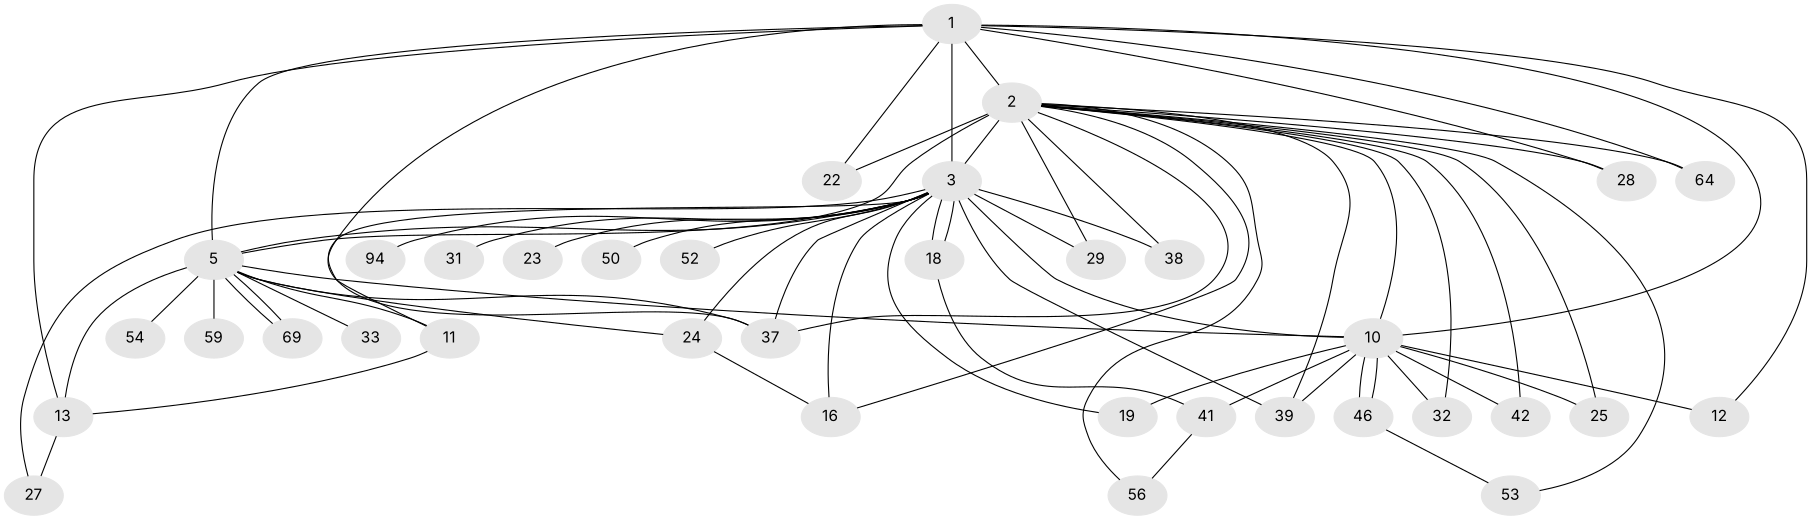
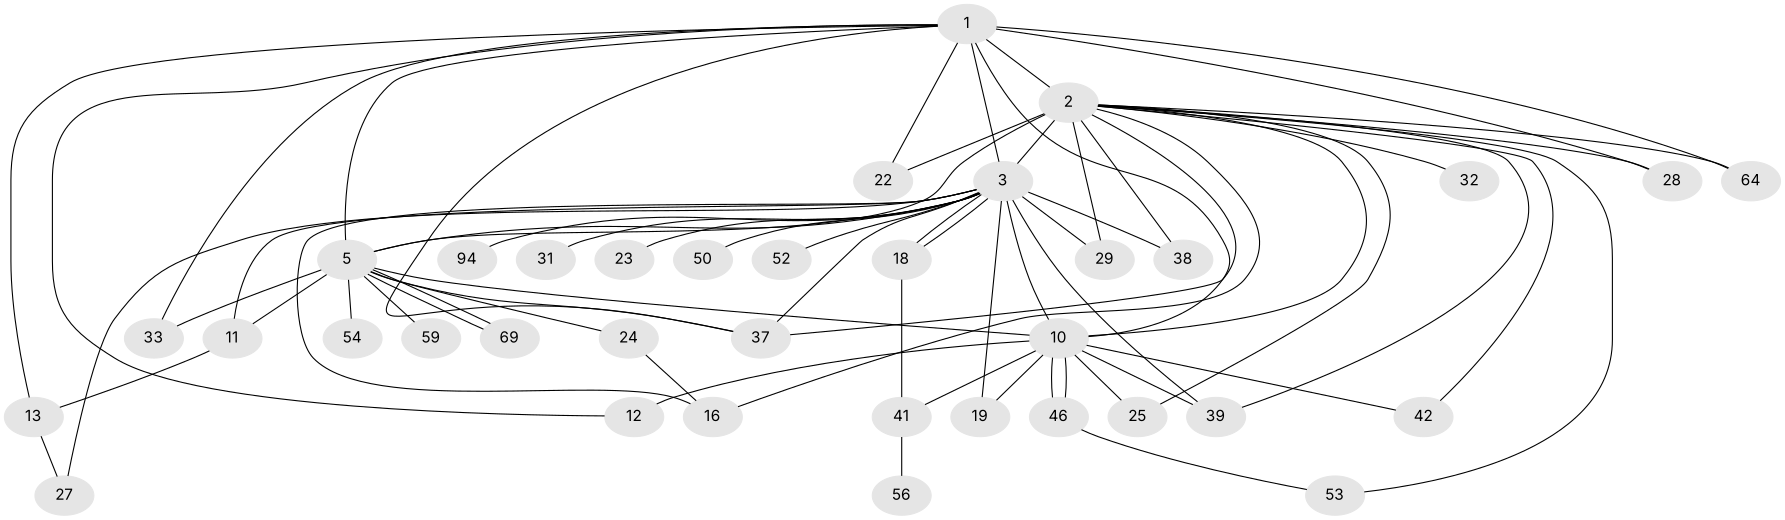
none -> (382, 75)
(802, 232) -> none
(1261, 271) -> none
(103, 312) -> none
(1408, 378) -> none
